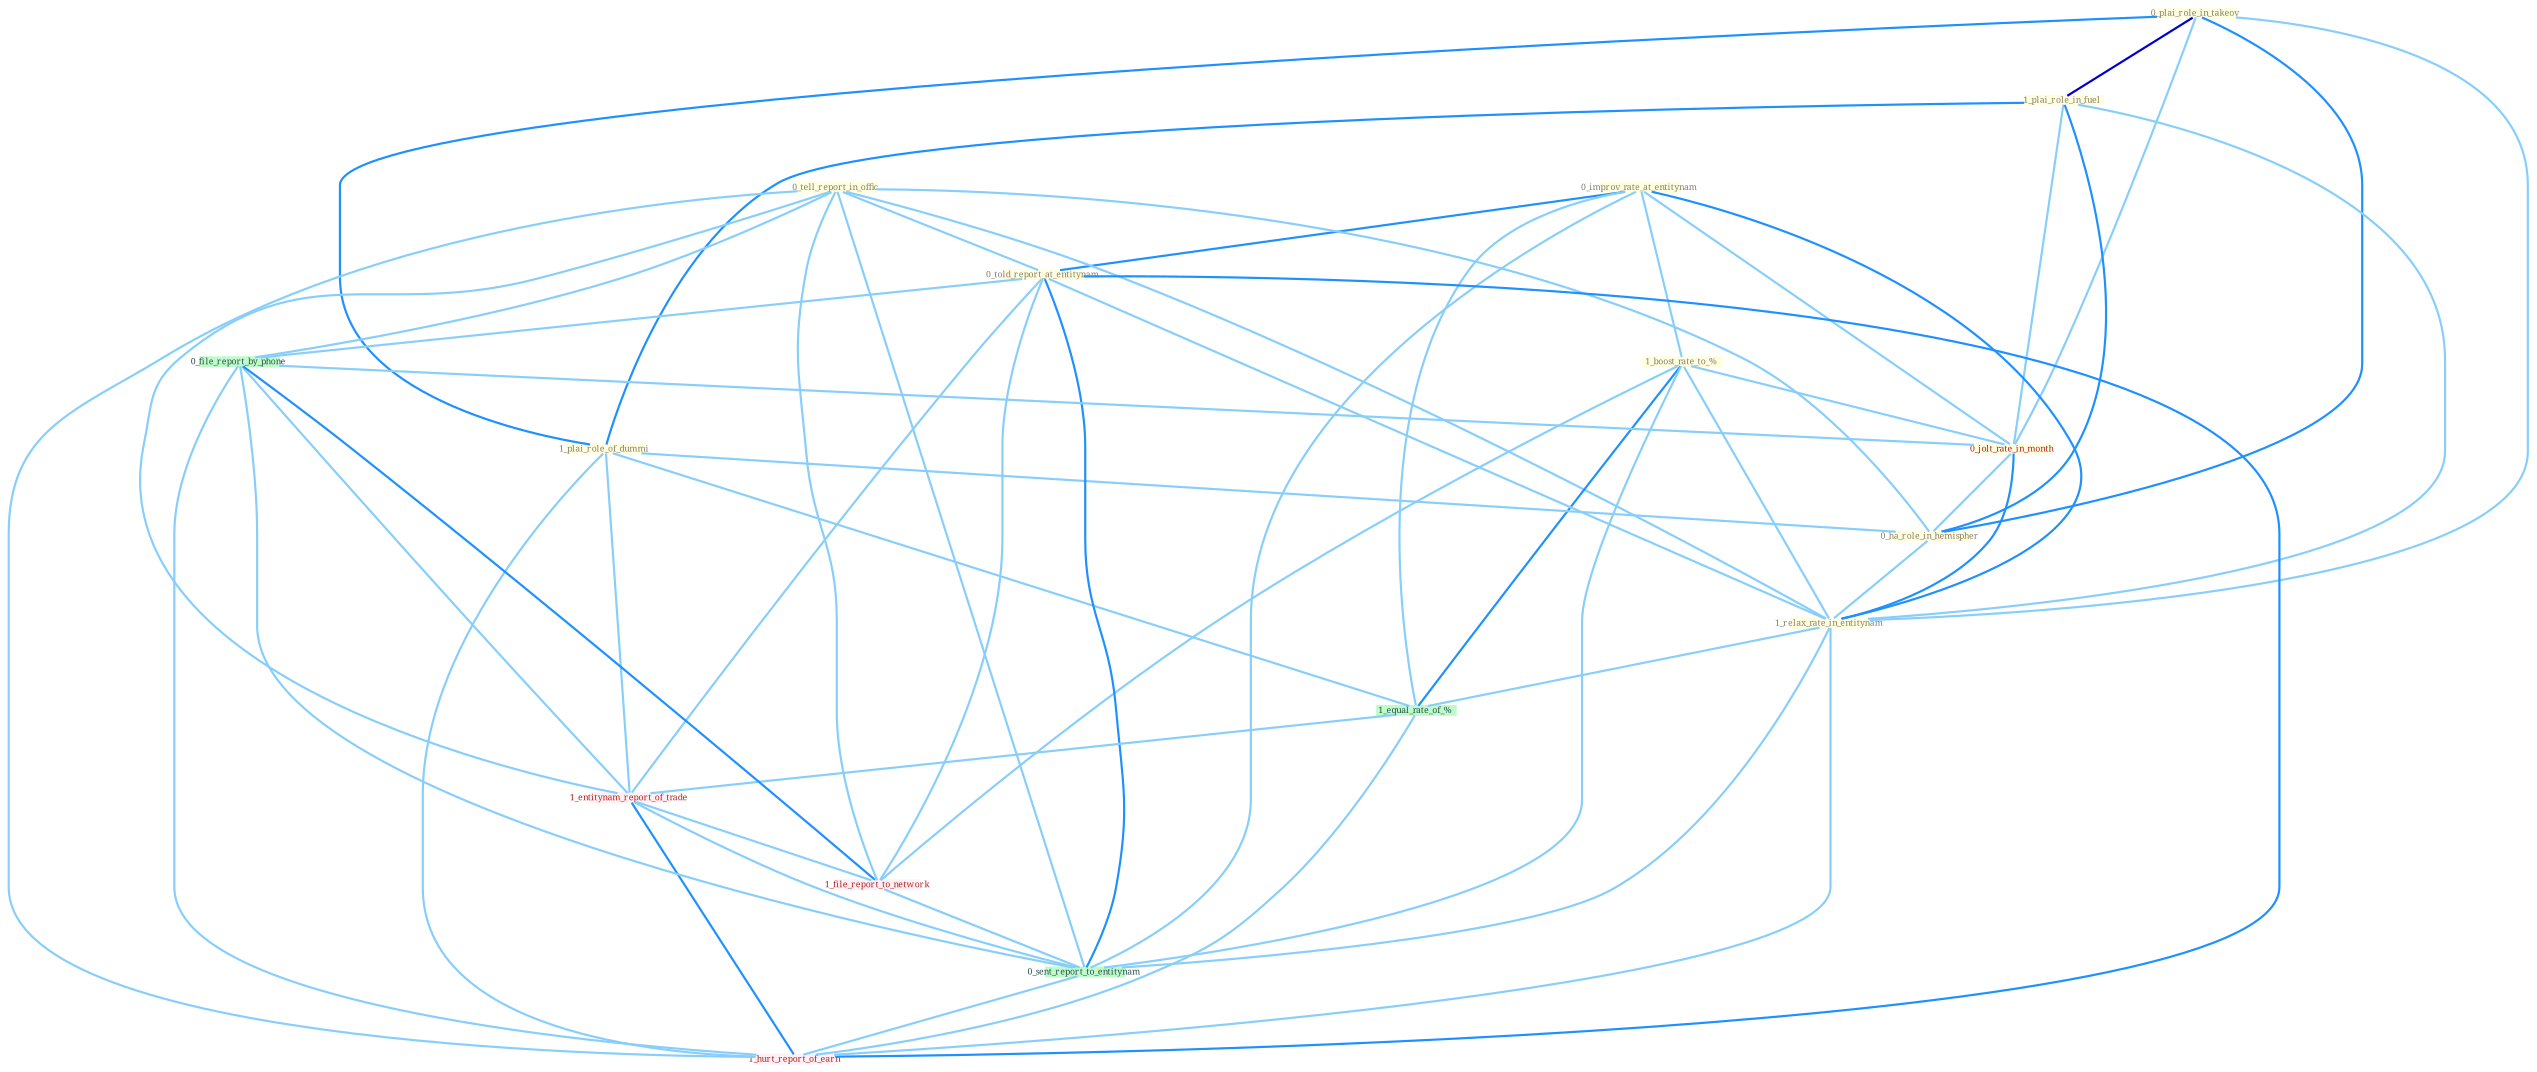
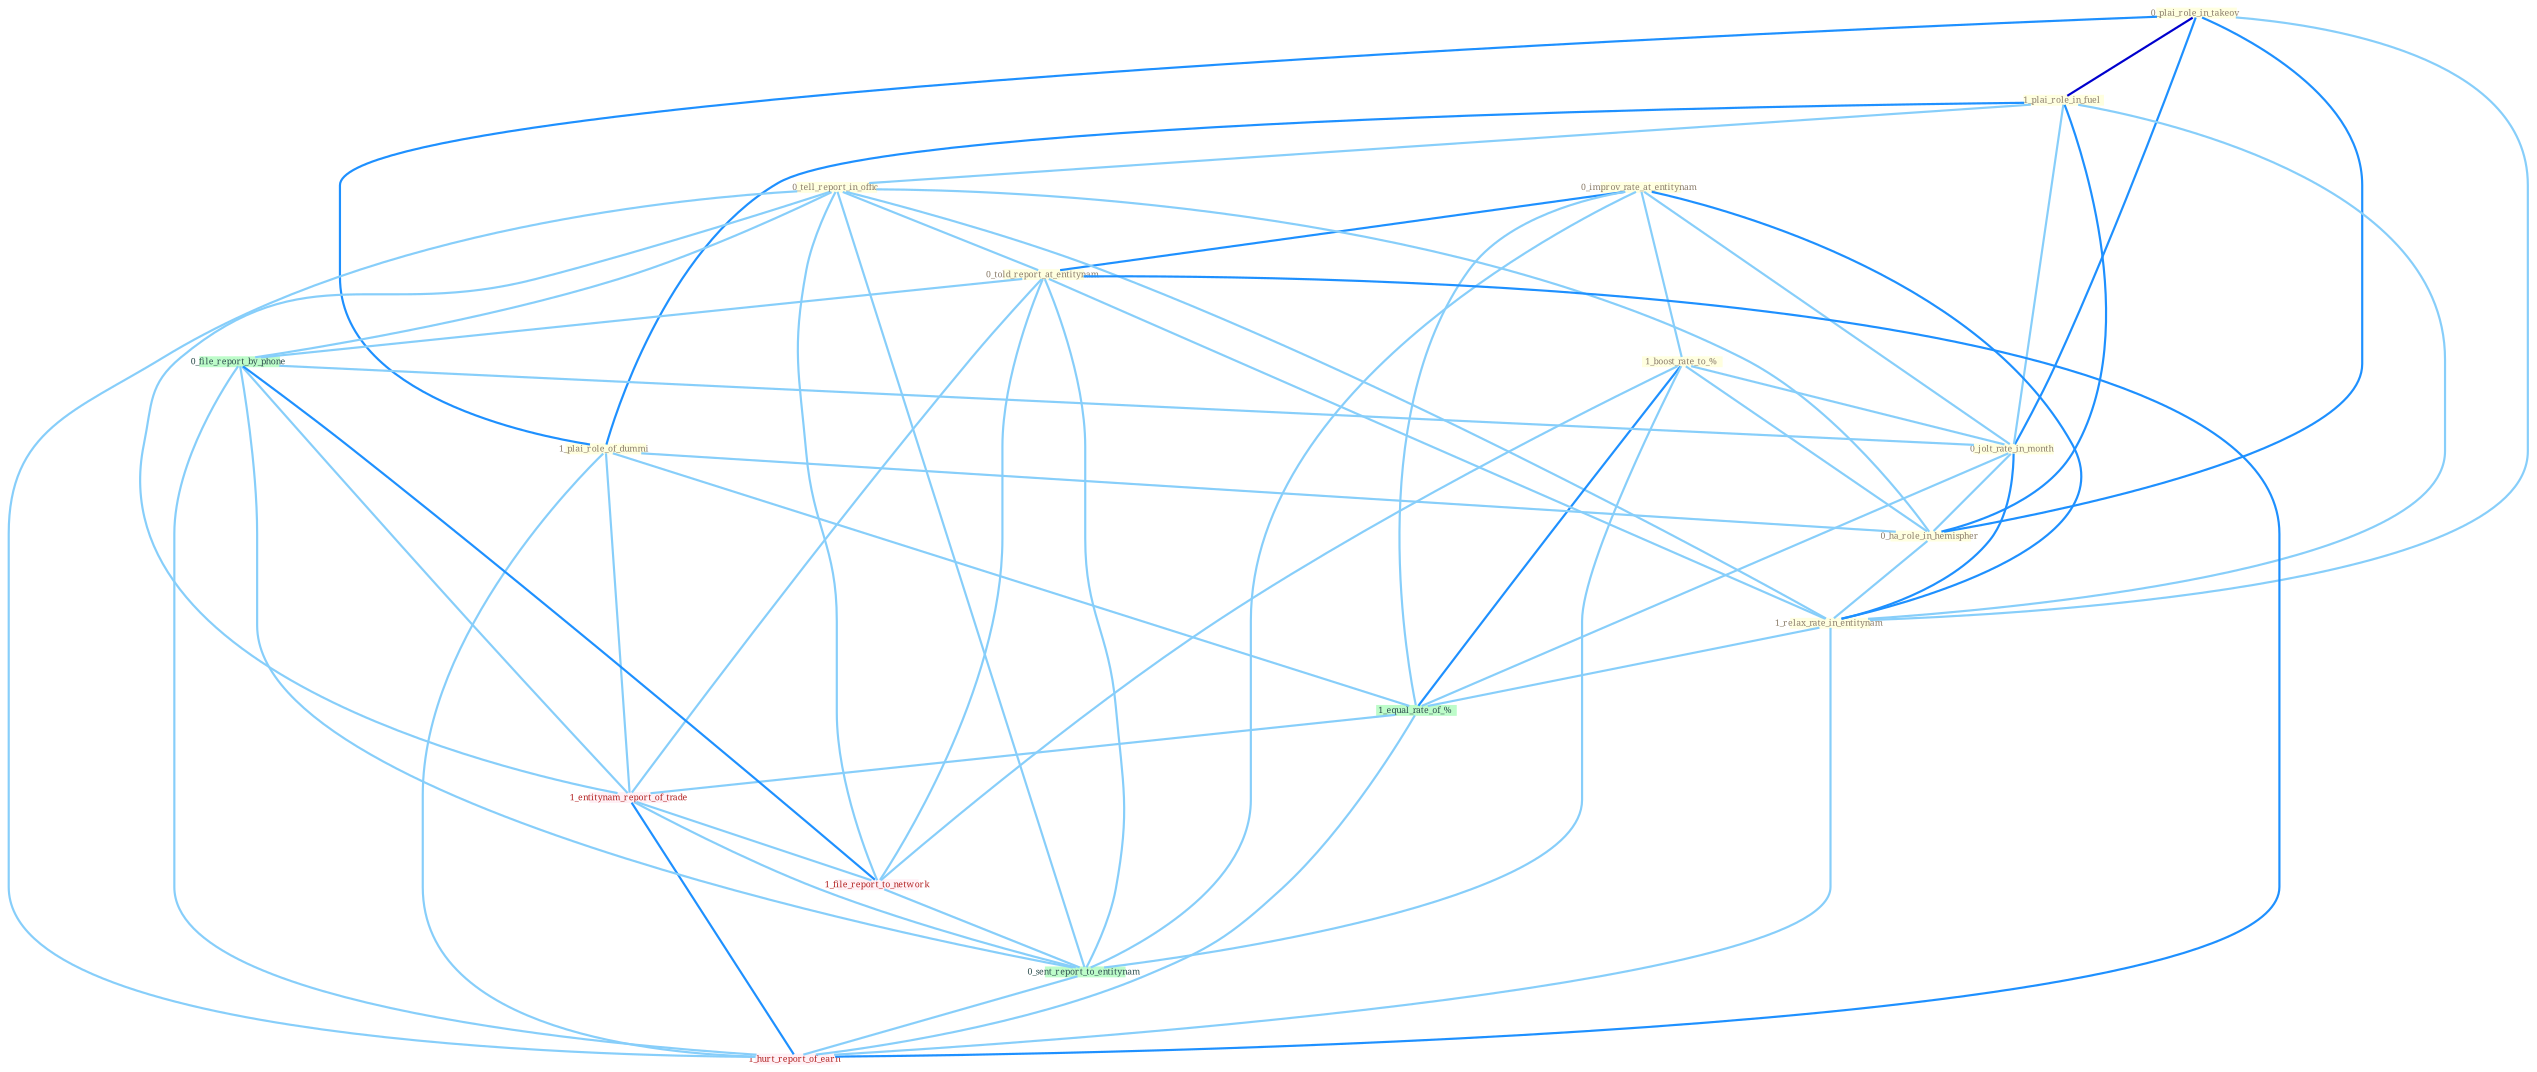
none -> (1450, 144)
(2116, 223) -> (2116, 223)
(2014, 449) -> (2014, 449)
(1757, 493) -> (1812, 453)
none -> (1700, 586)
(1098, 624) -> (1098, 624)
(1539, 914) -> none
